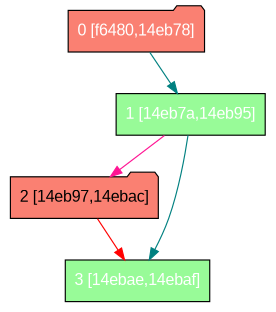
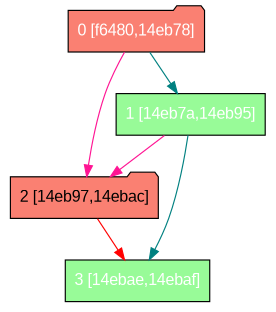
none -> (101, 107)
